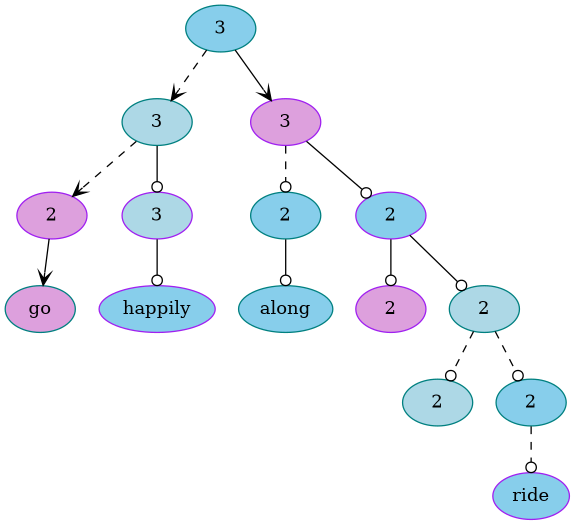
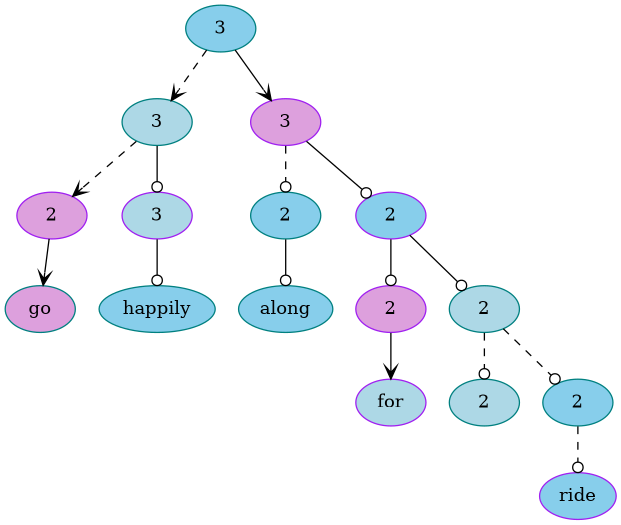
(157, 309) -> (157, 309)
none -> (391, 403)
